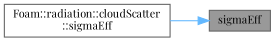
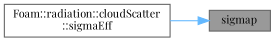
(240, 21) -> (240, 21)
